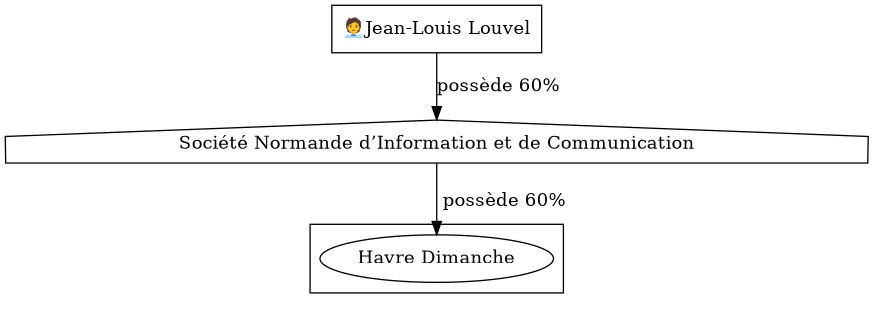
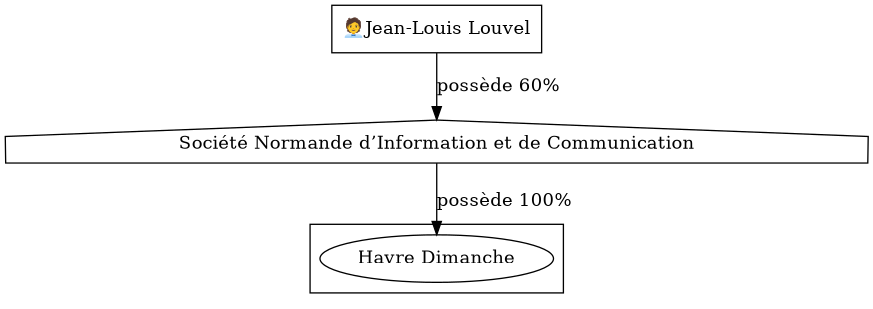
(505, 201) -> (505, 201)
